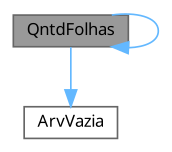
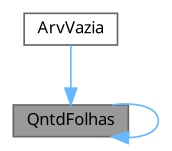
(71, 69) -> (71, 67)
